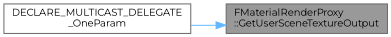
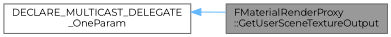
(203, 25) -> (213, 12)
